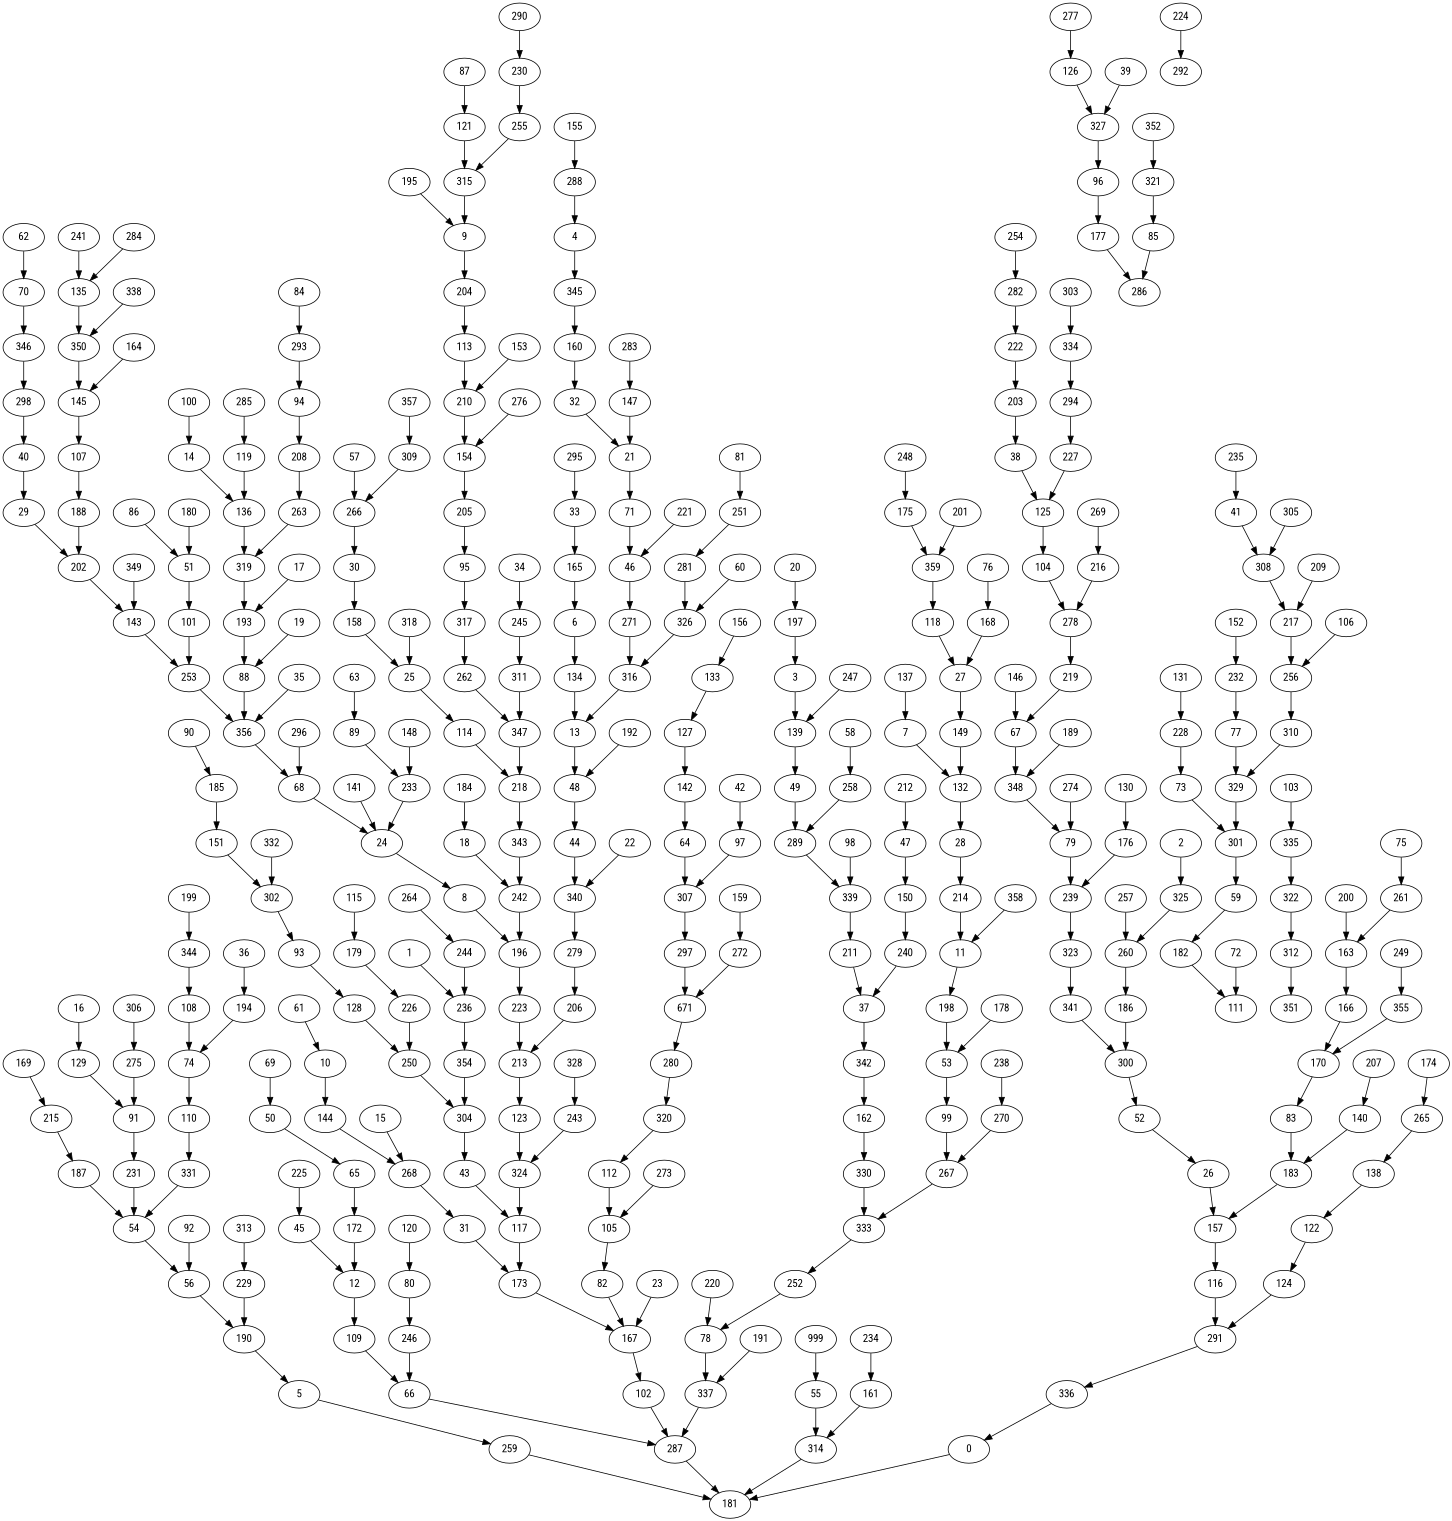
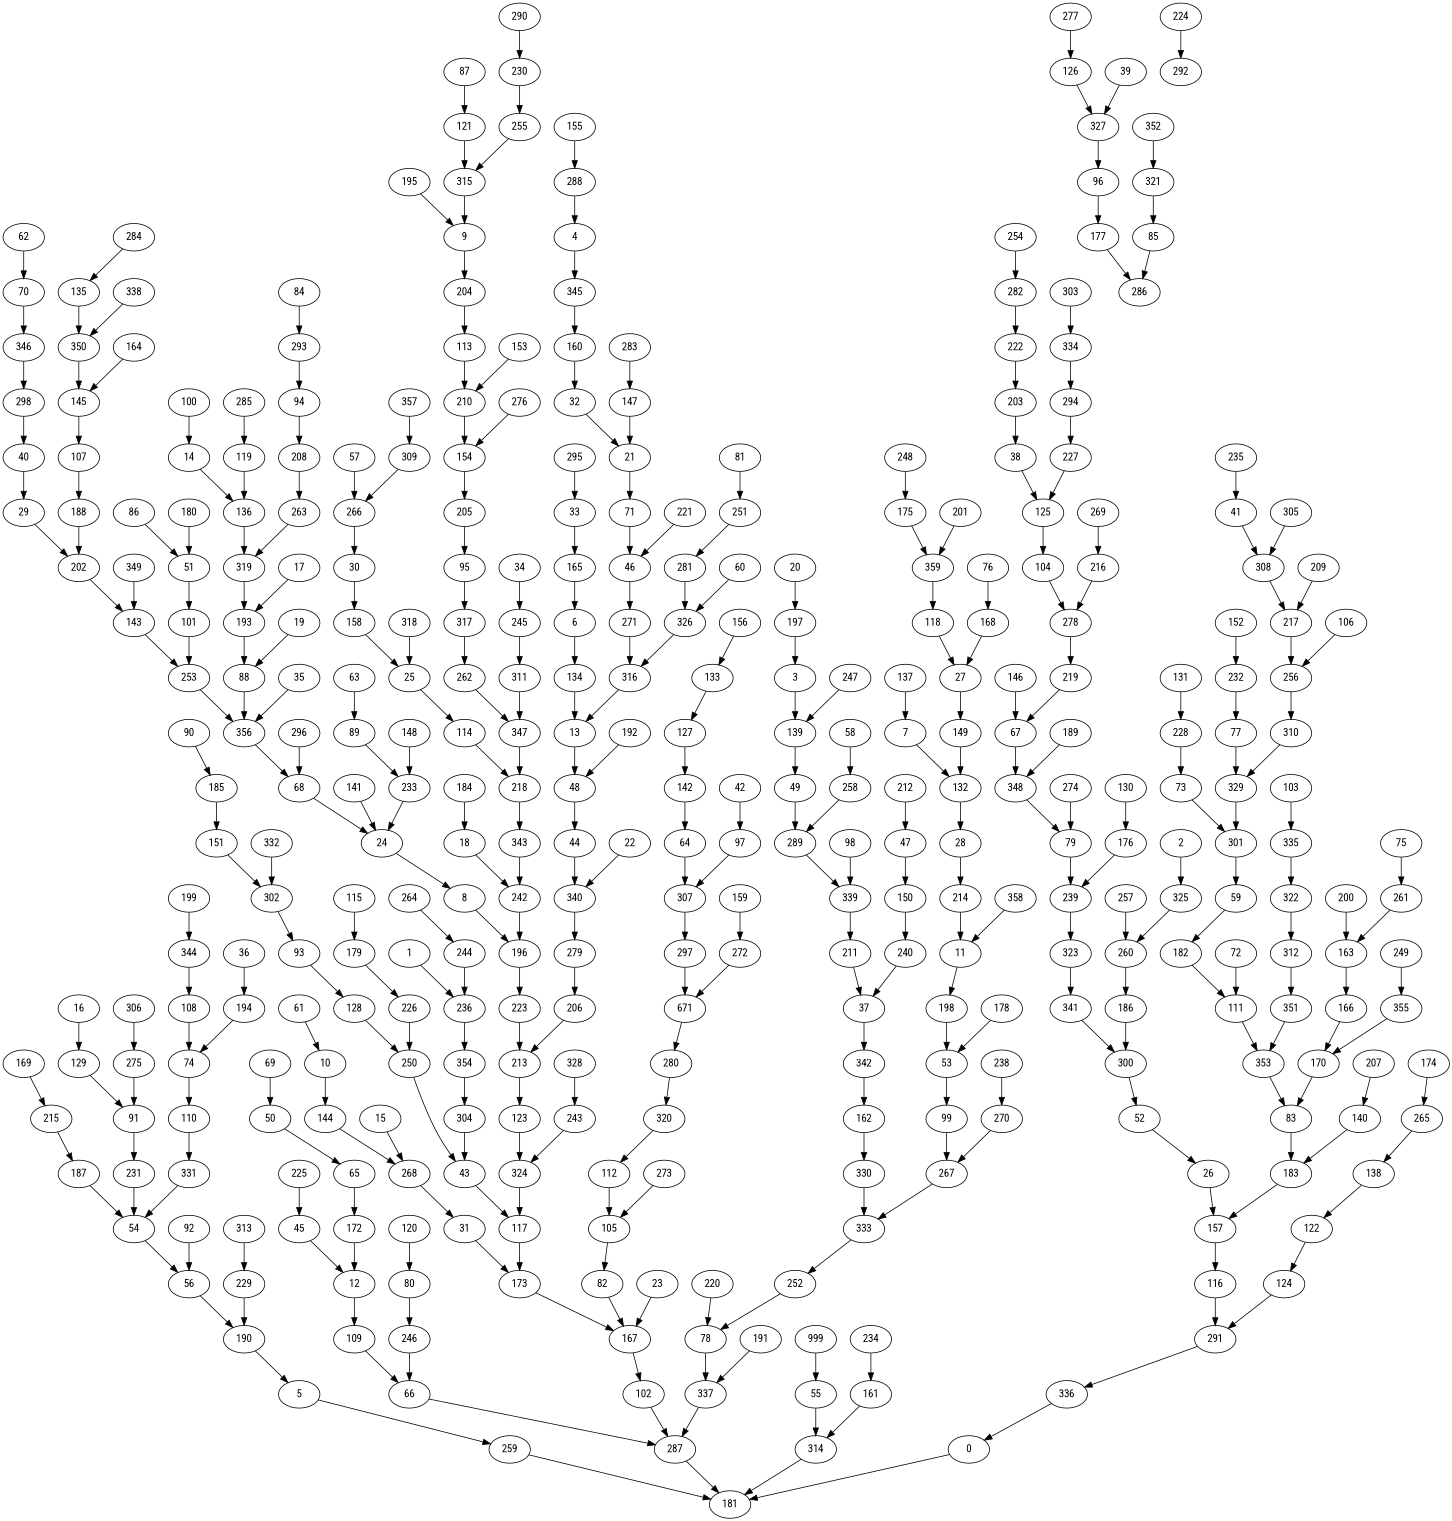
(79, 237) -> none
none -> (1263, 1064)
(434, 1089) -> (430, 1117)
